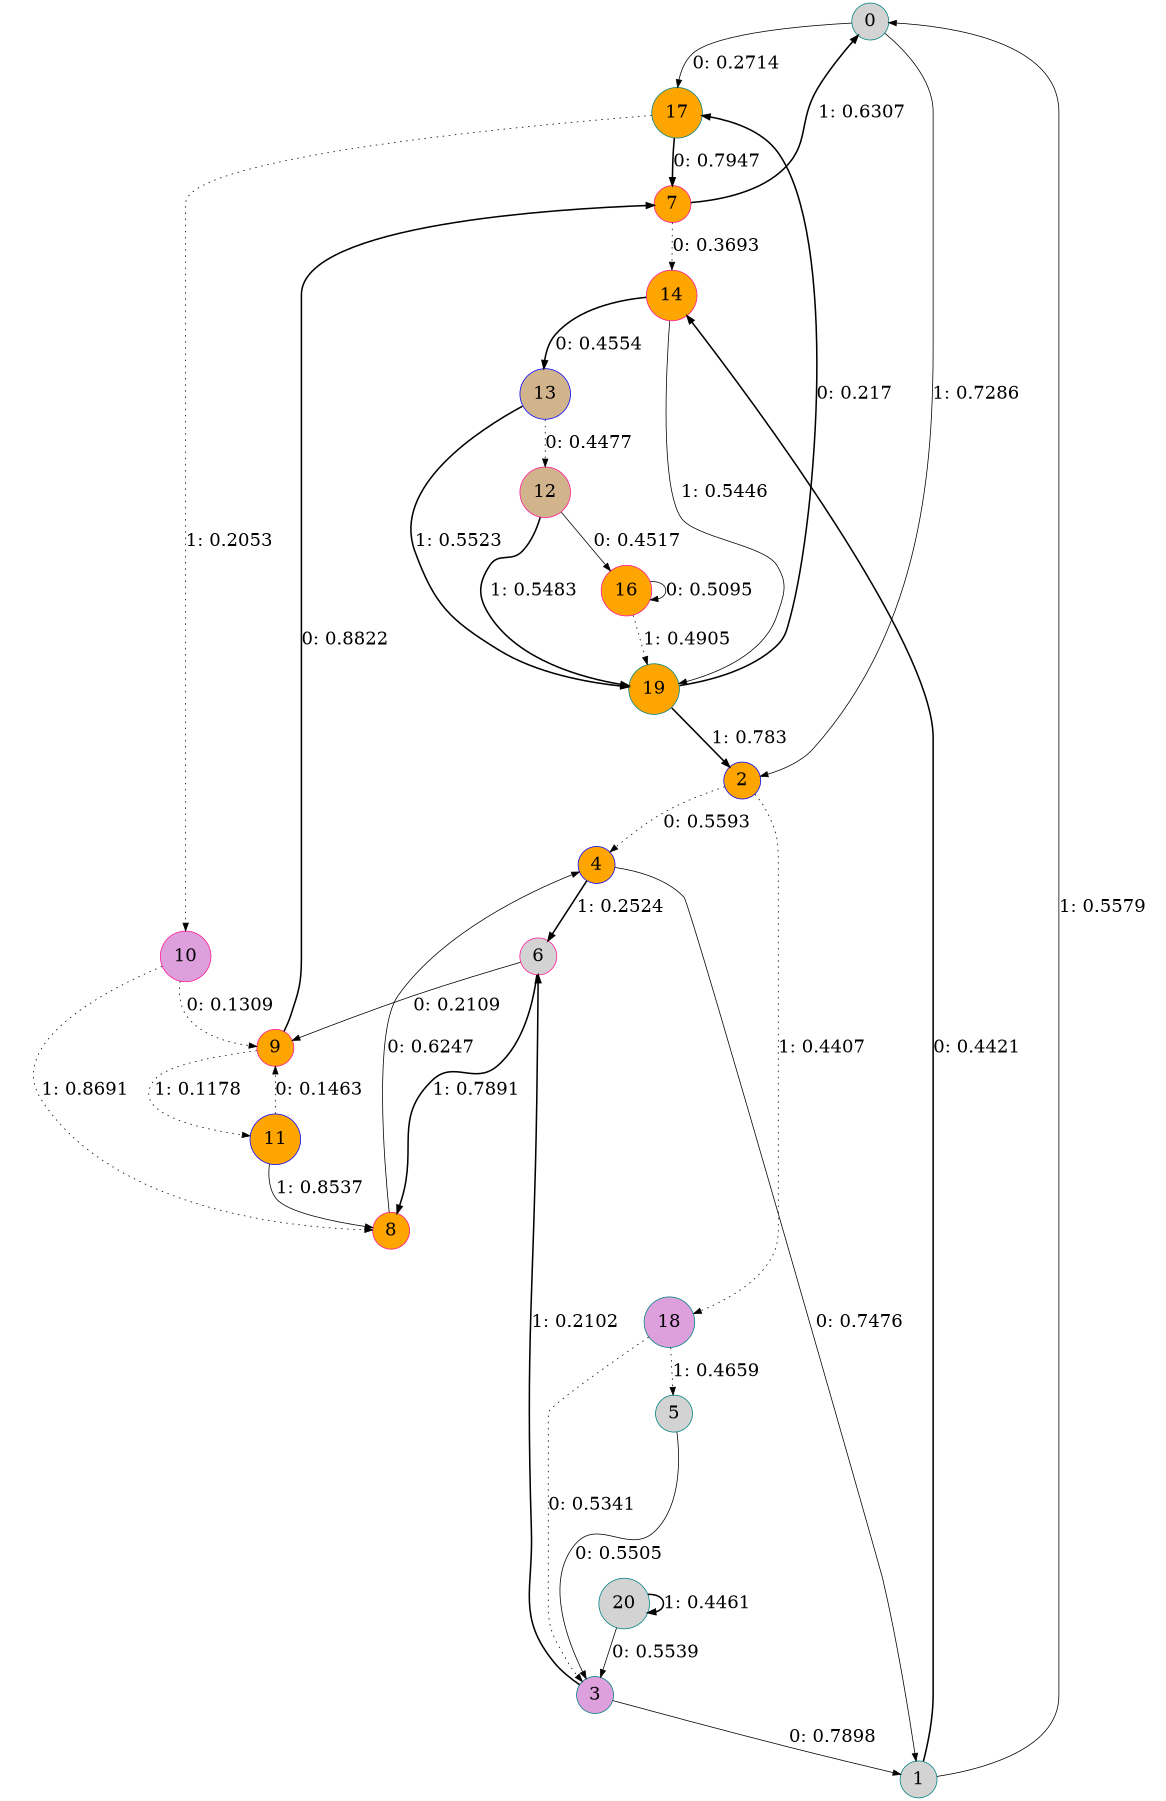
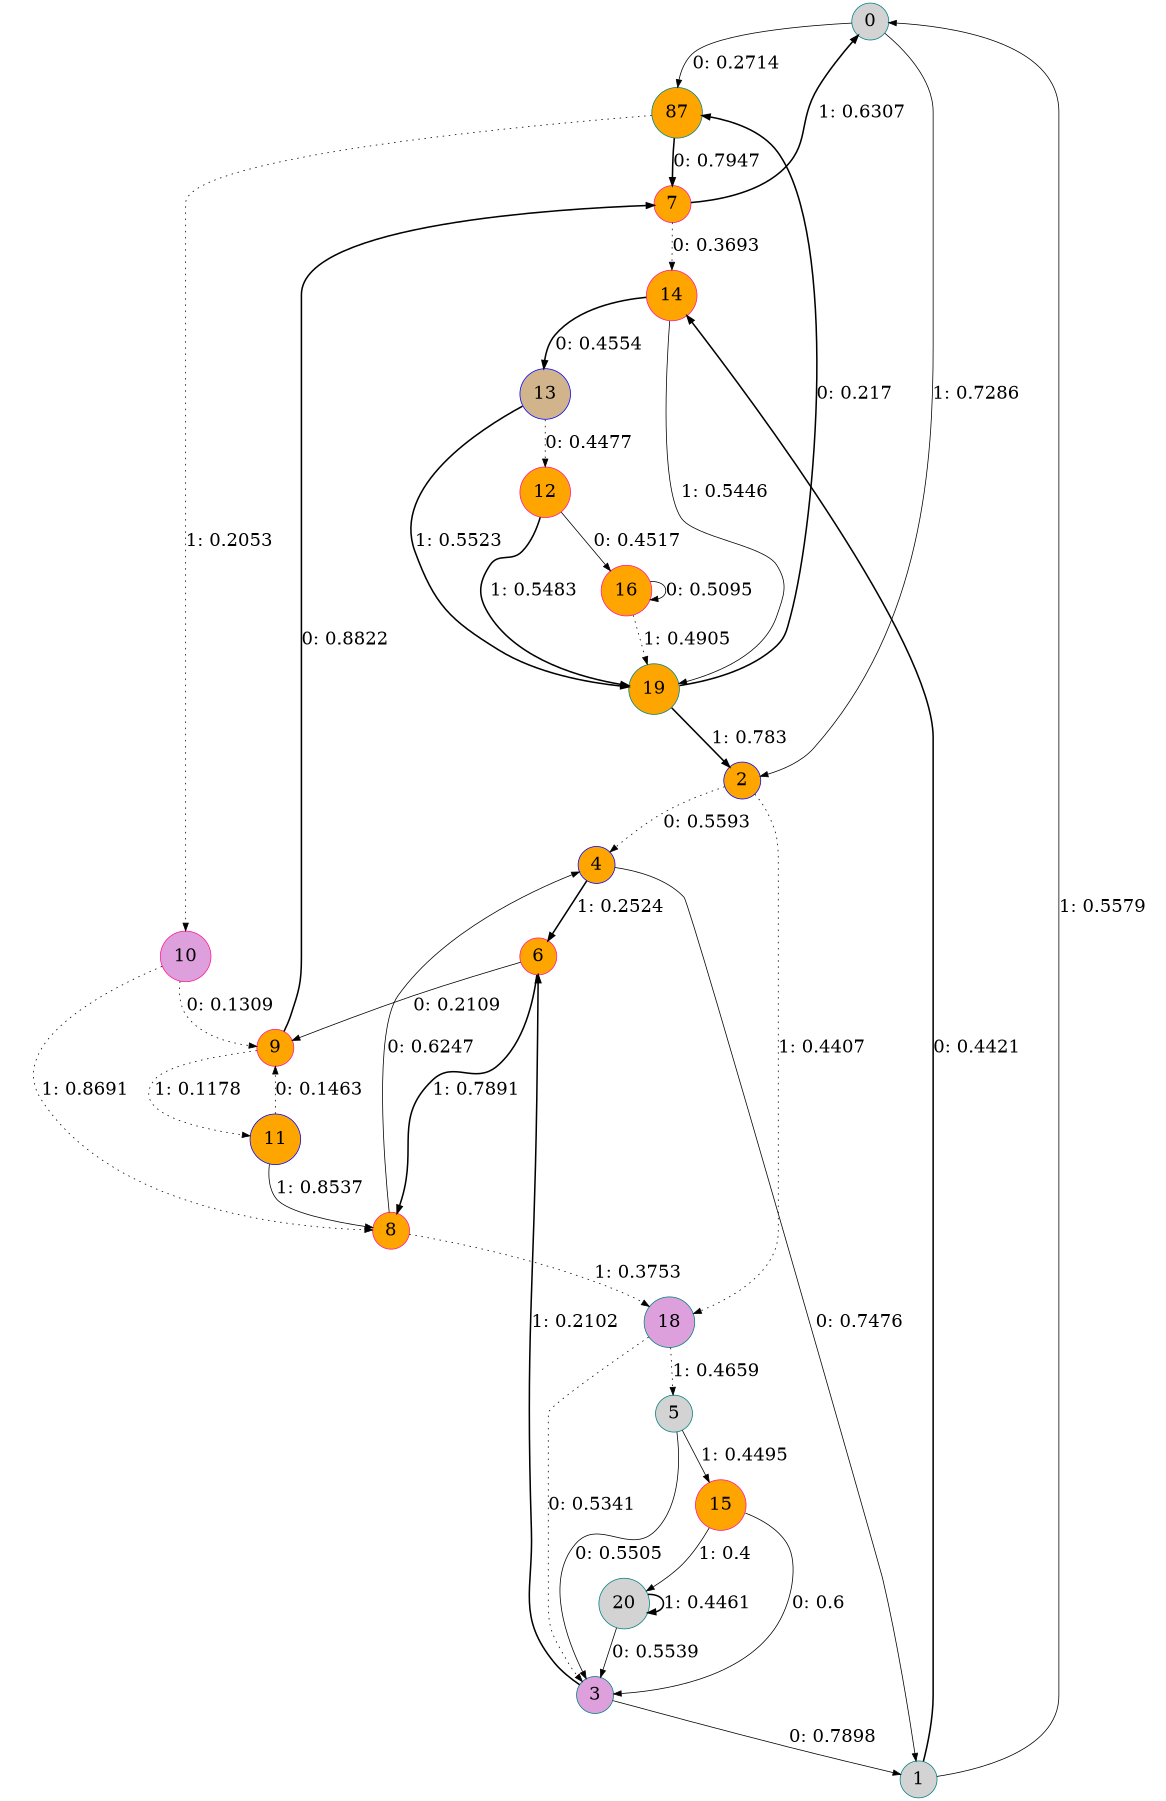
(677, 113) -> (677, 113)
(545, 492) -> (545, 492)
(538, 956) -> (538, 956)
none -> (522, 1259)
none -> (721, 1505)
